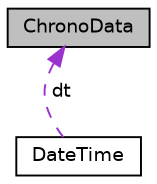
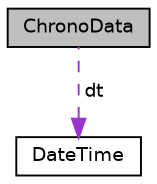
(46, 102) -> (79, 82)
